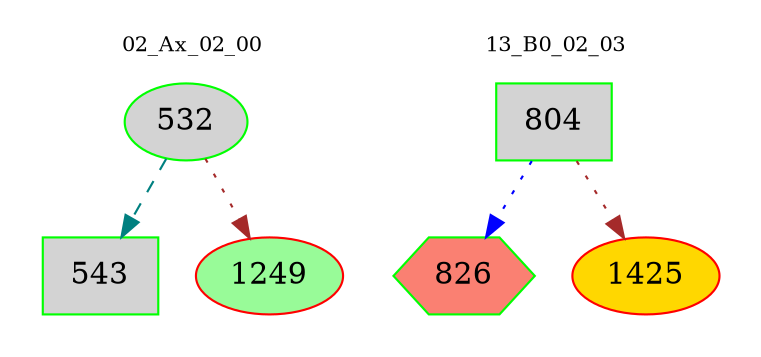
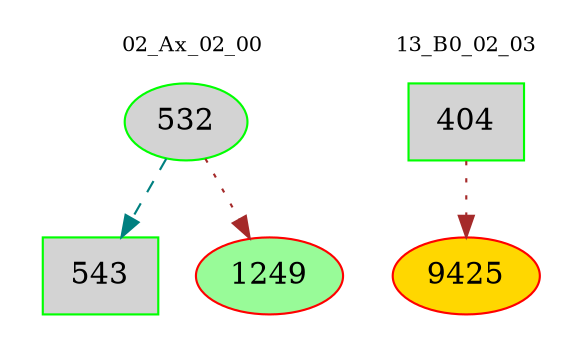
(554, 122) -> (466, 122)
(464, 276) -> none
(646, 276) -> (466, 276)
